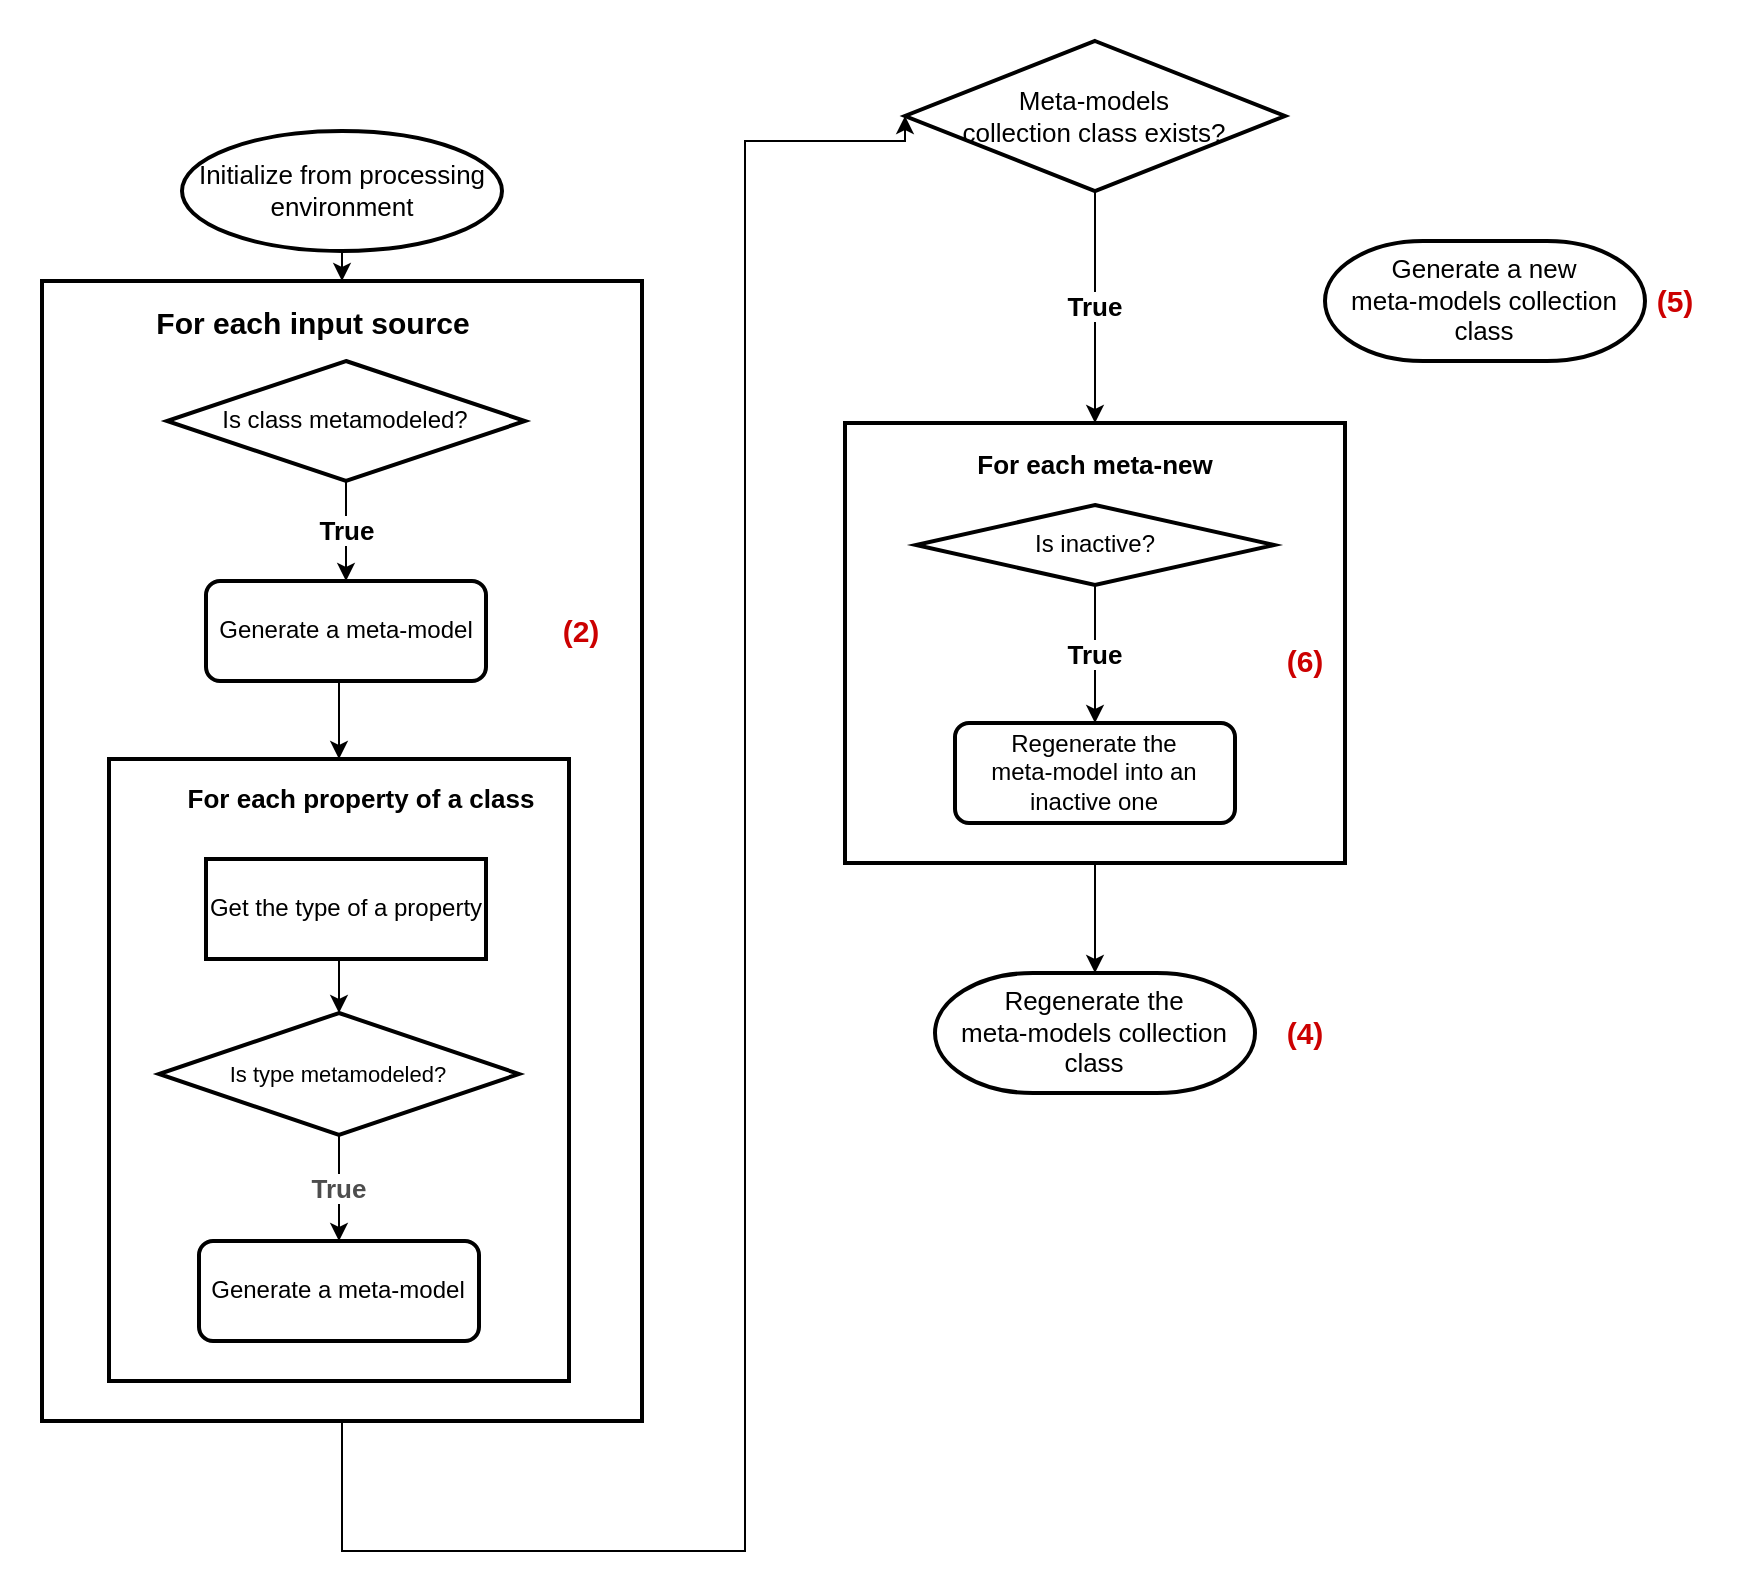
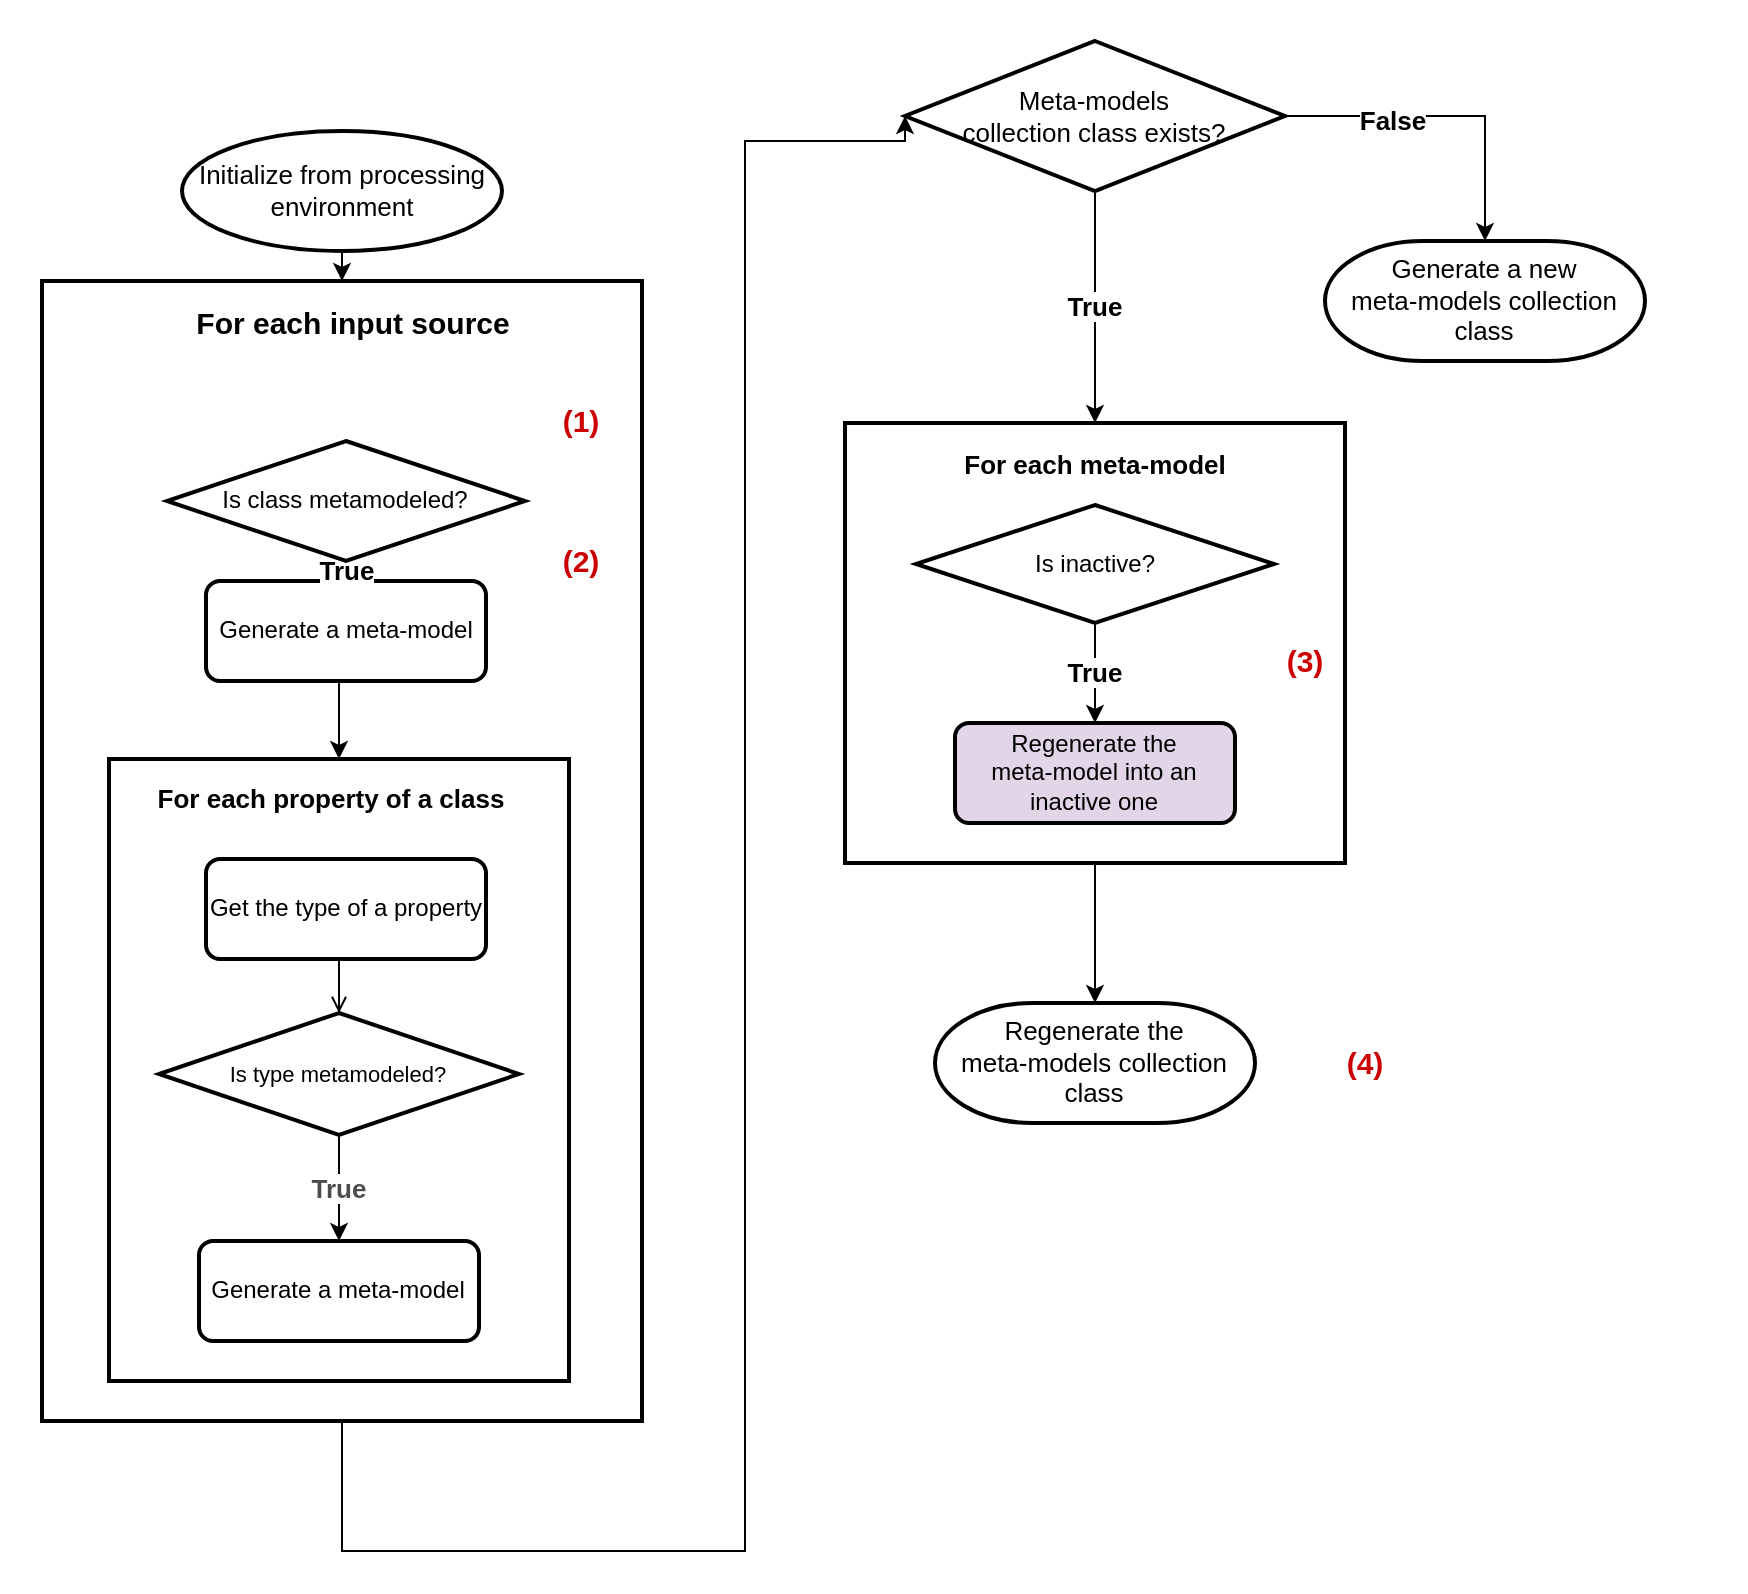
none -> (1442, 116)
(1675, 301) -> none
(312, 323) -> (352, 323)
(346, 421) -> (346, 501)
none -> (580, 421)
(1096, 465) -> (1096, 465)
(1095, 545) -> (1095, 564)
(580, 631) -> (580, 561)
(1306, 661) -> (1306, 661)
(1095, 773) -> (1095, 773)
(360, 799) -> (330, 799)
(346, 909) -> (346, 909)
(339, 998) -> (339, 1001)
(1095, 1033) -> (1095, 1063)
(1304, 1033) -> (1364, 1063)
